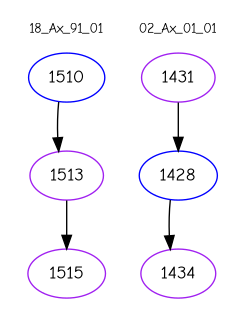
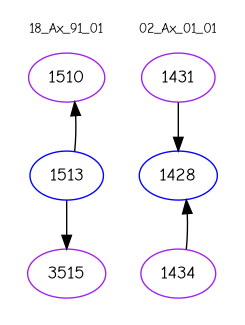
(67, 78) -> (67, 78)
(58, 120) -> (76, 134)
(67, 176) -> (67, 176)
(169, 218) -> (187, 232)
(67, 274) -> (67, 274)
